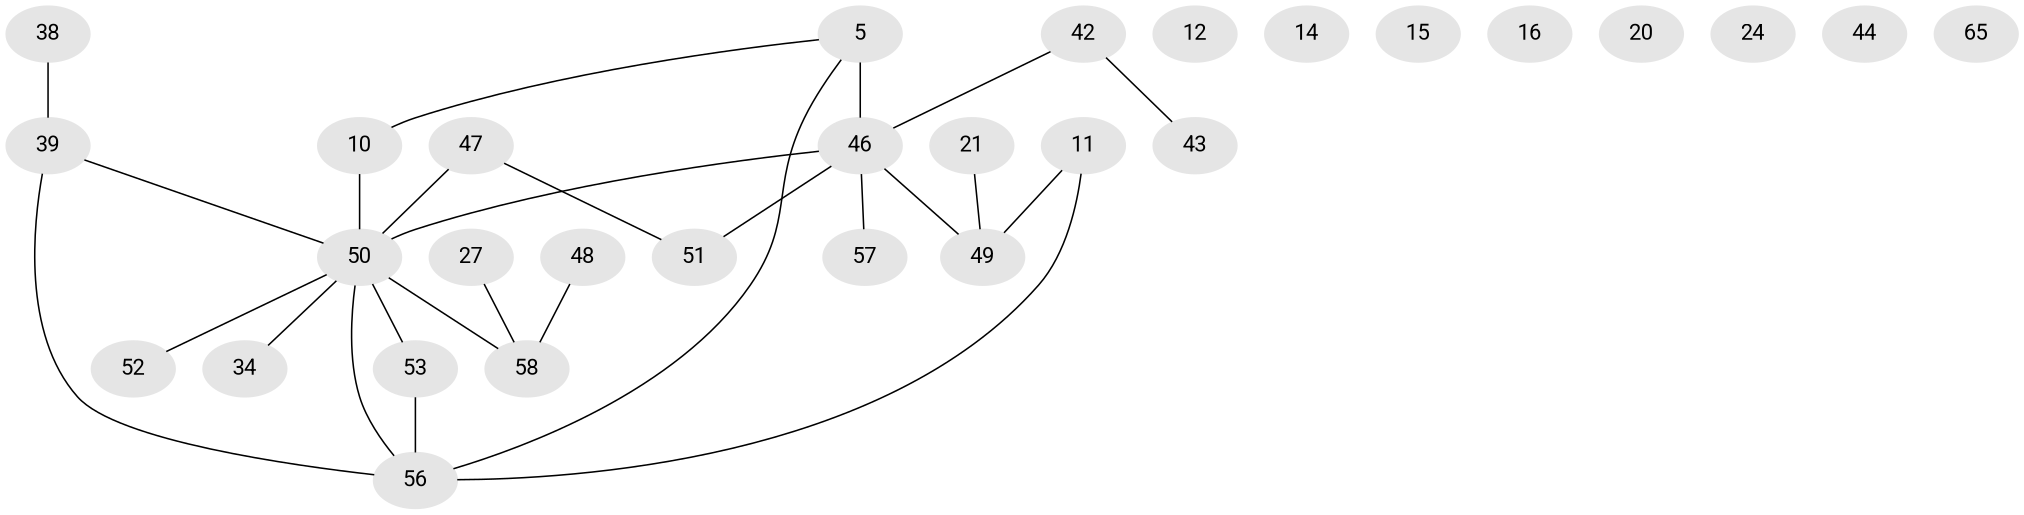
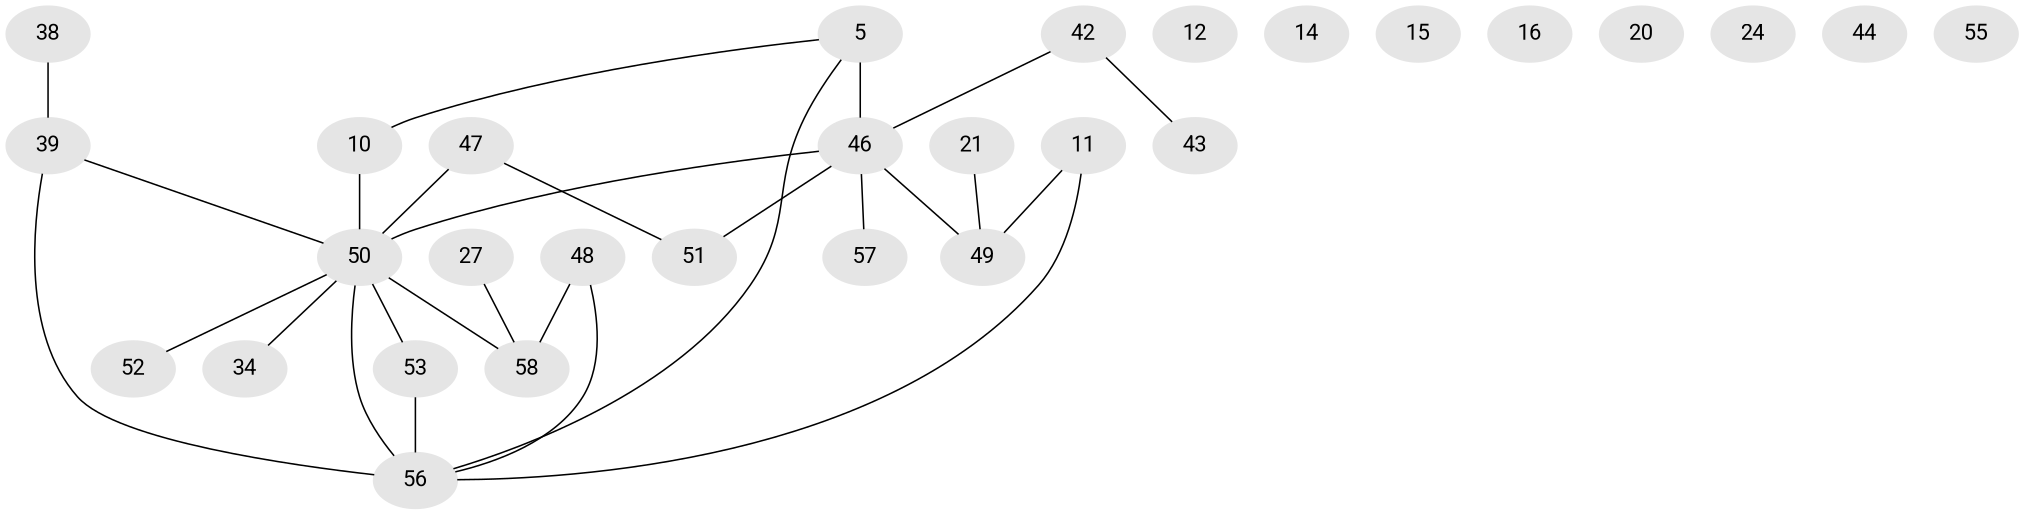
(1976, 34) -> (1976, 34)
none -> (572, 411)
